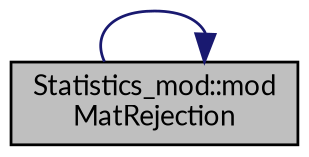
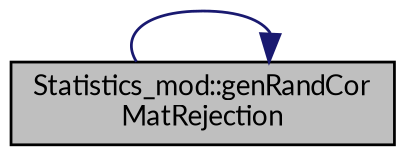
(154, 103) -> (203, 103)
